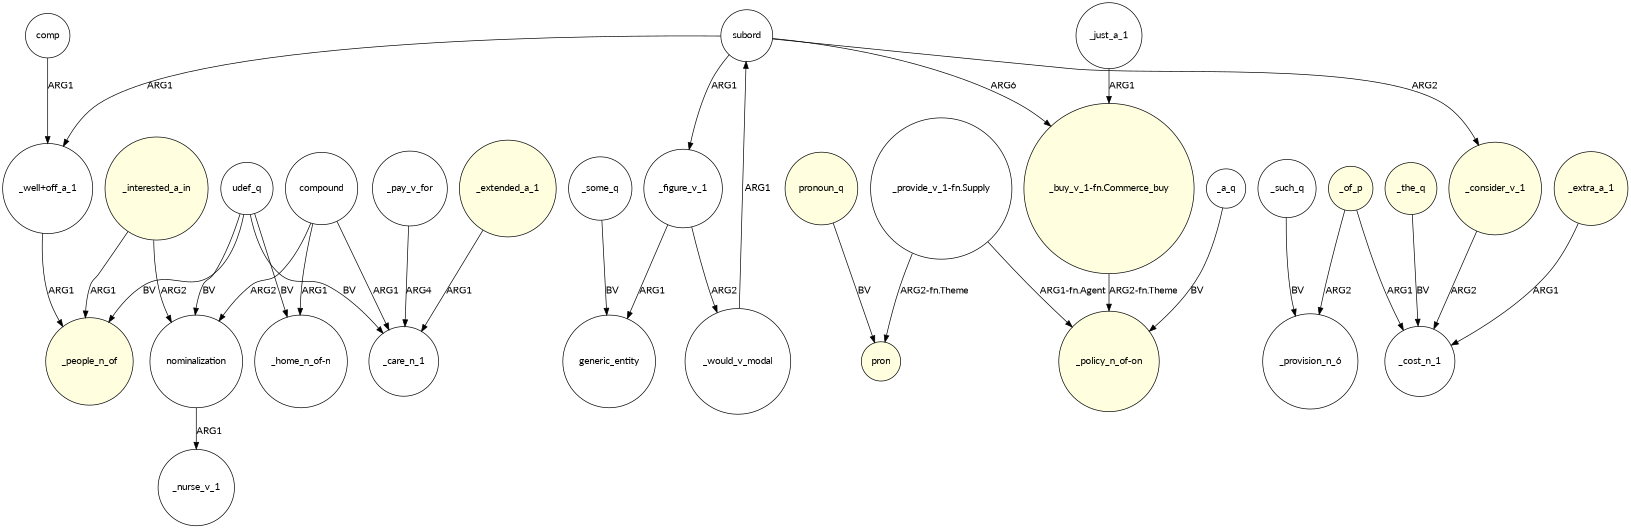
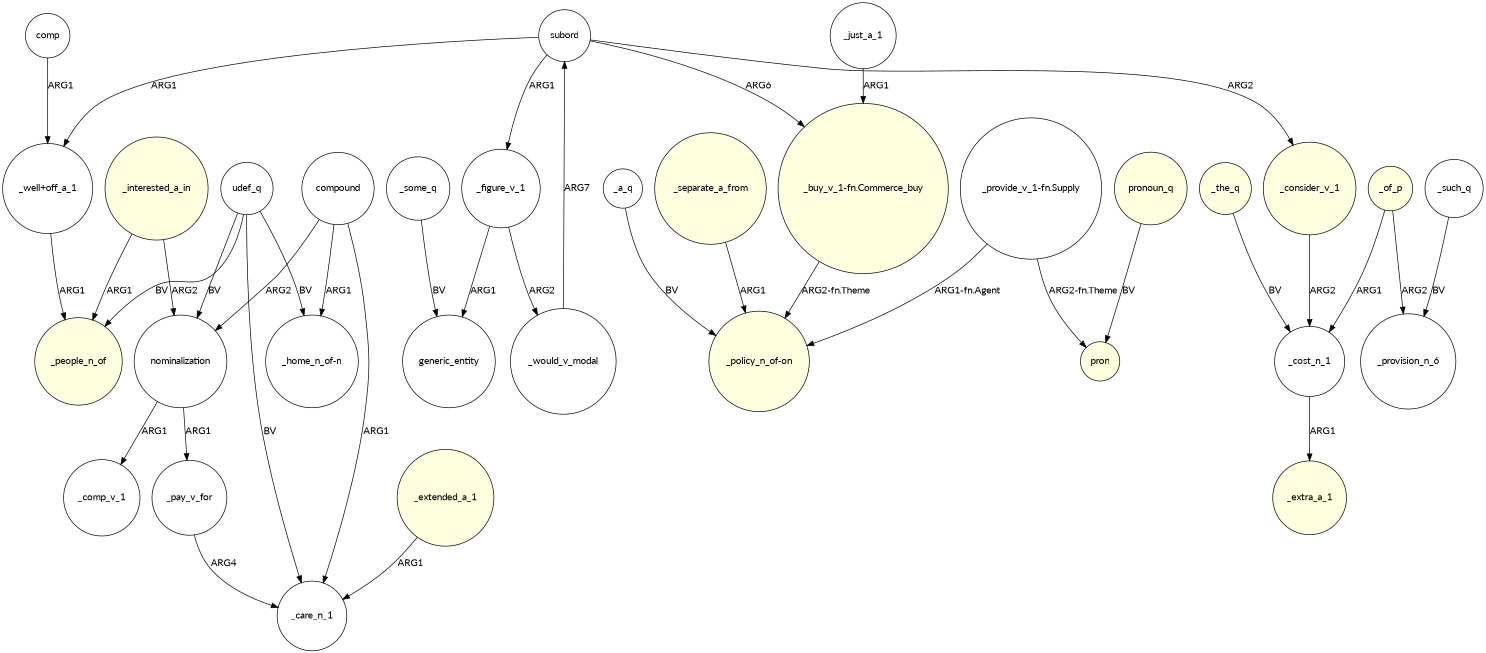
none -> (710, 189)
(758, 189) -> (577, 189)
(1528, 293) -> (1310, 425)
none -> (185, 430)
(196, 488) -> (102, 498)
